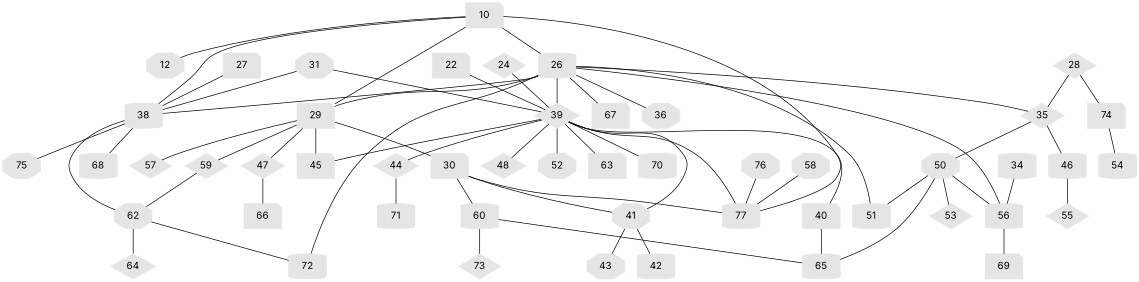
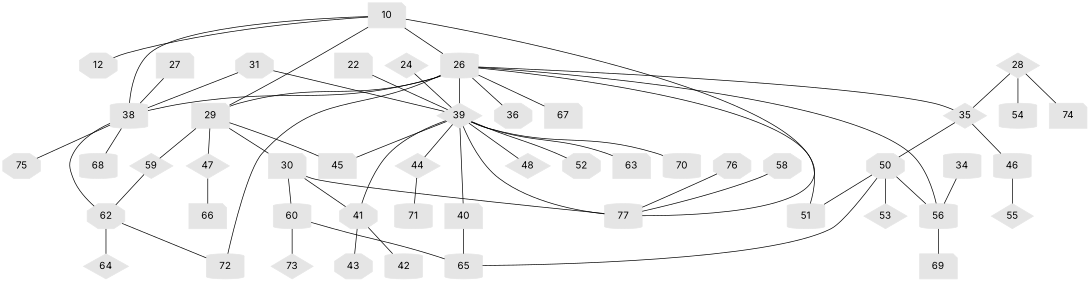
(1112, 141) -> (1018, 91)
(151, 166) -> none
